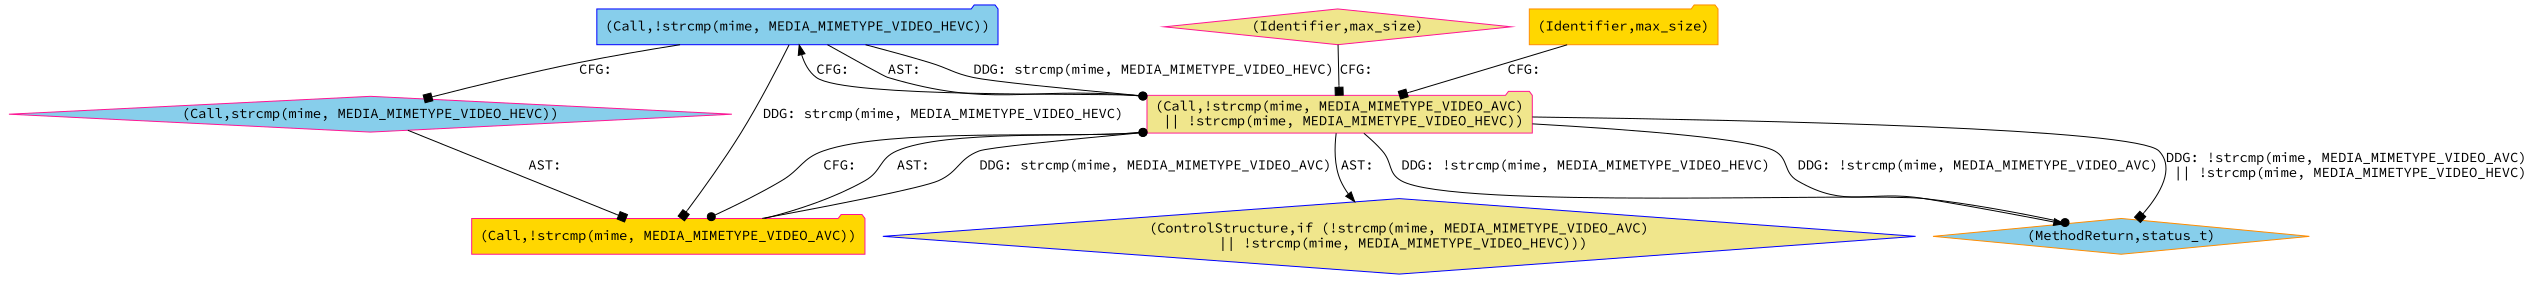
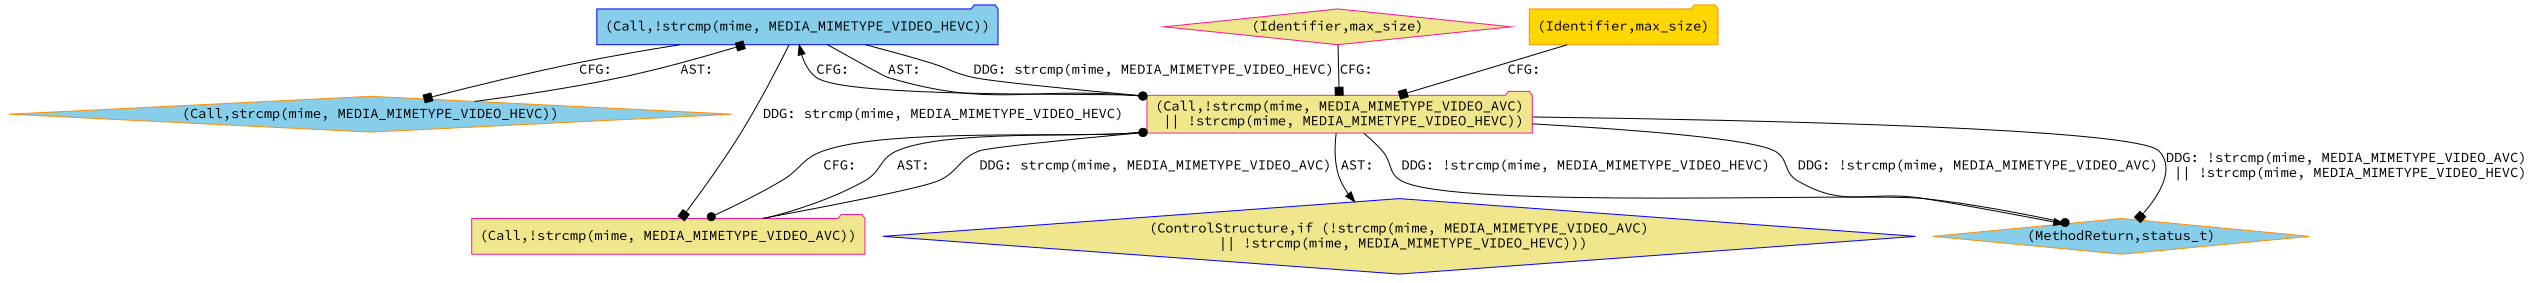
(370, 114) -> (370, 114)
(512, 172) -> (606, 80)
(668, 236) -> (668, 236)
